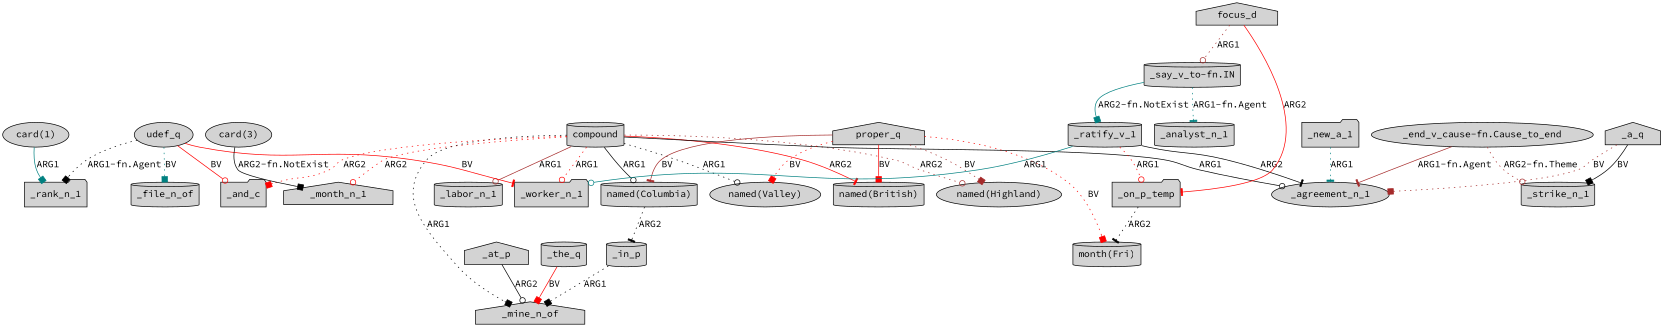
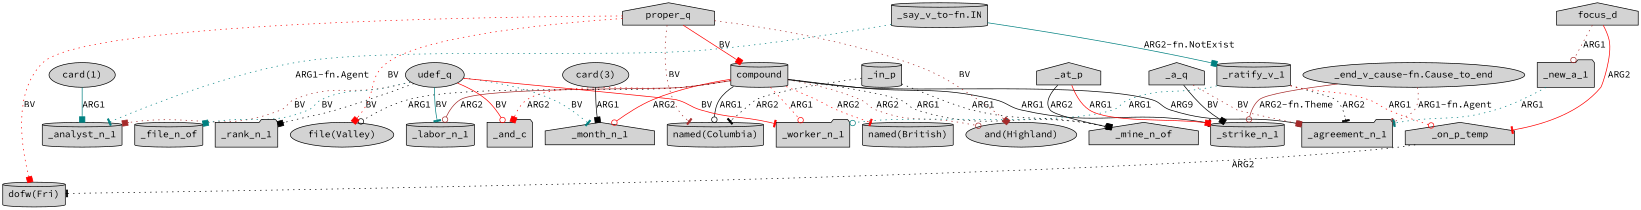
(1217, 42) -> (1584, 41)
none -> (547, 97)
none -> (998, 101)
none -> (435, 103)
none -> (272, 113)
none -> (1131, 119)
(774, 137) -> (667, 76)
(747, 148) -> (827, 105)
(430, 149) -> (648, 102)
(1222, 159) -> (1327, 96)
(35, 162) -> (82, 101)
(879, 162) -> (709, 42)
(1406, 164) -> (1415, 110)
(125, 165) -> (371, 105)
(284, 165) -> (608, 105)
(551, 165) -> (472, 105)
(1211, 165) -> (1182, 105)
(1501, 167) -> (1288, 91)
(835, 178) -> (1112, 110)
(765, 195) -> (342, 135)
(999, 195) -> (1021, 135)
(1146, 195) -> (1460, 135)
(1330, 195) -> (1347, 135)
(638, 223) -> (786, 91)
(564, 254) -> none
(1107, 254) -> (34, 195)
